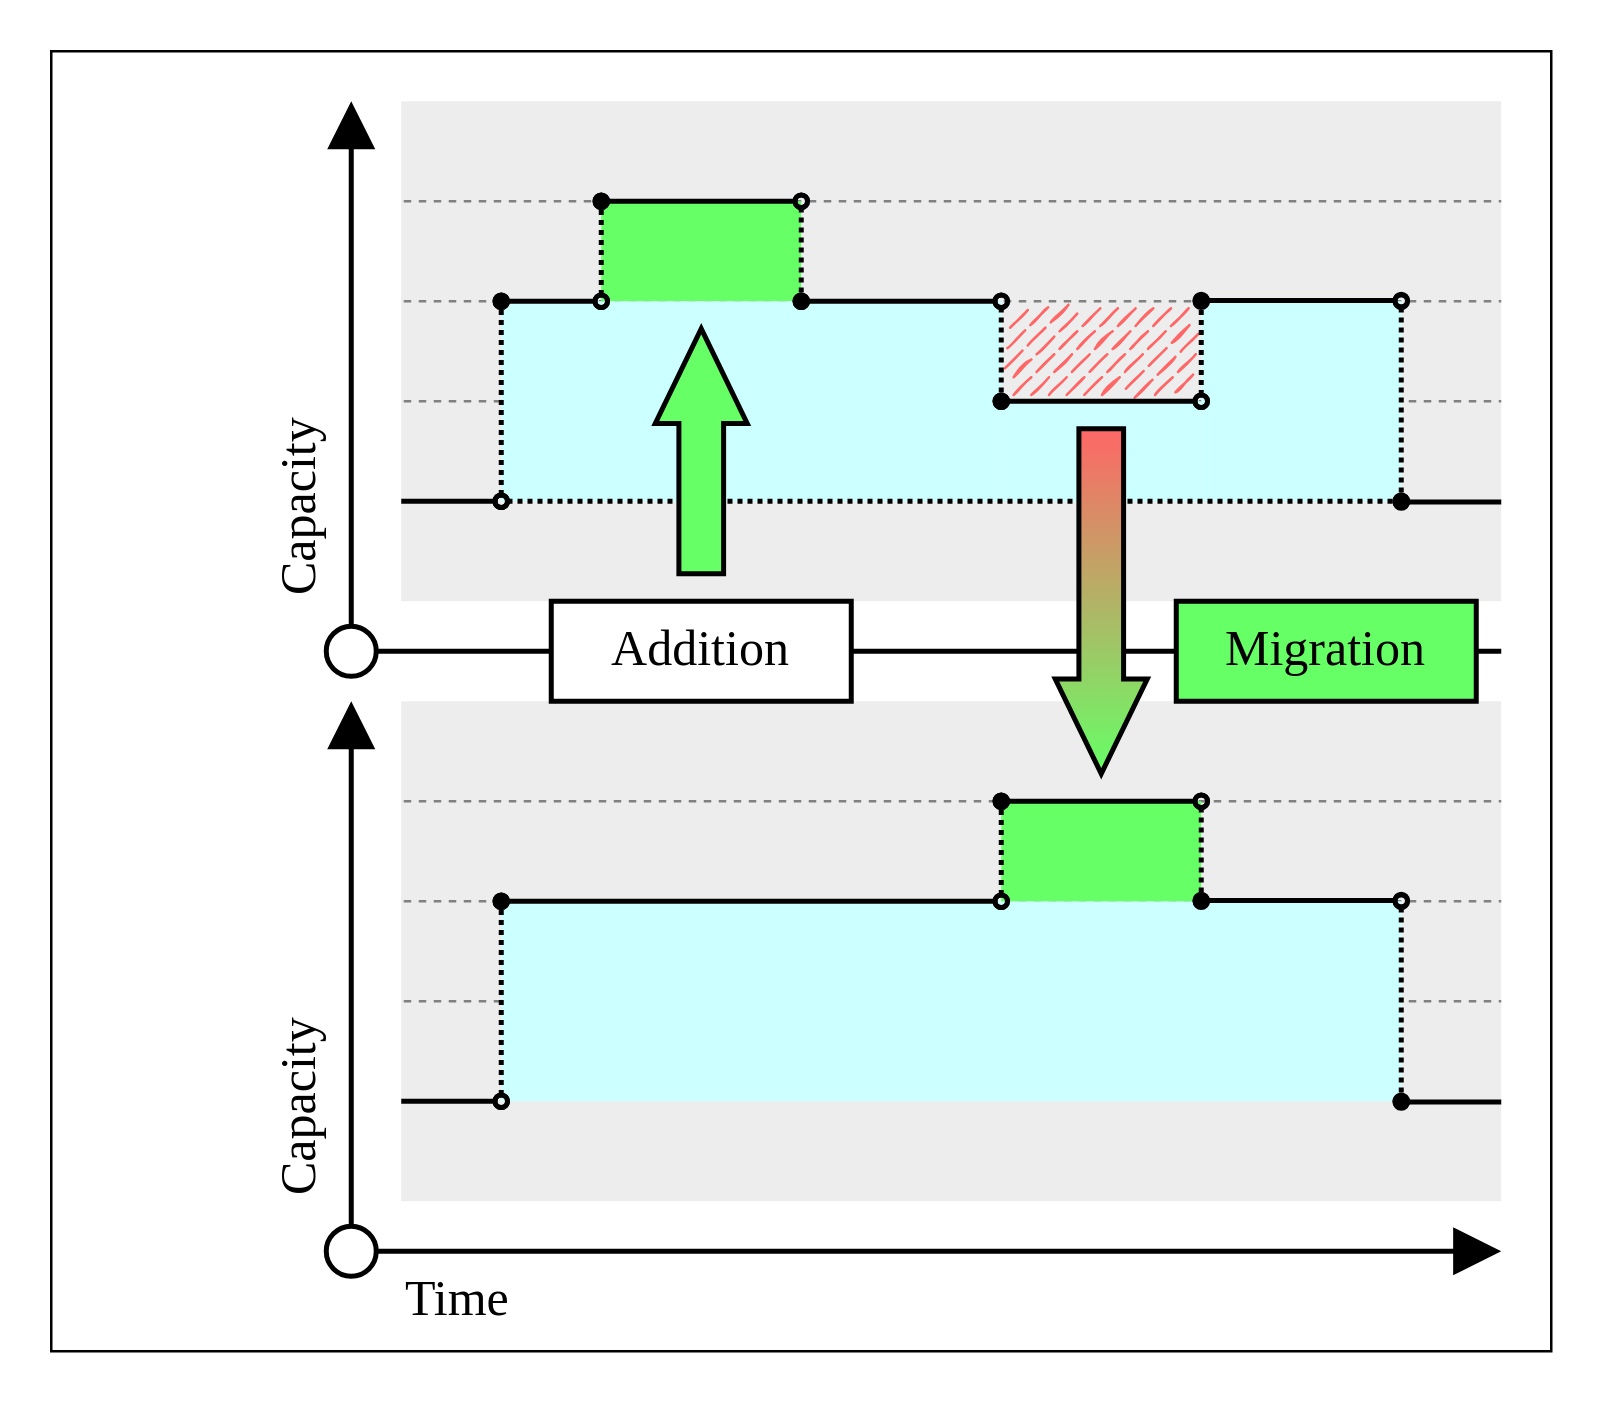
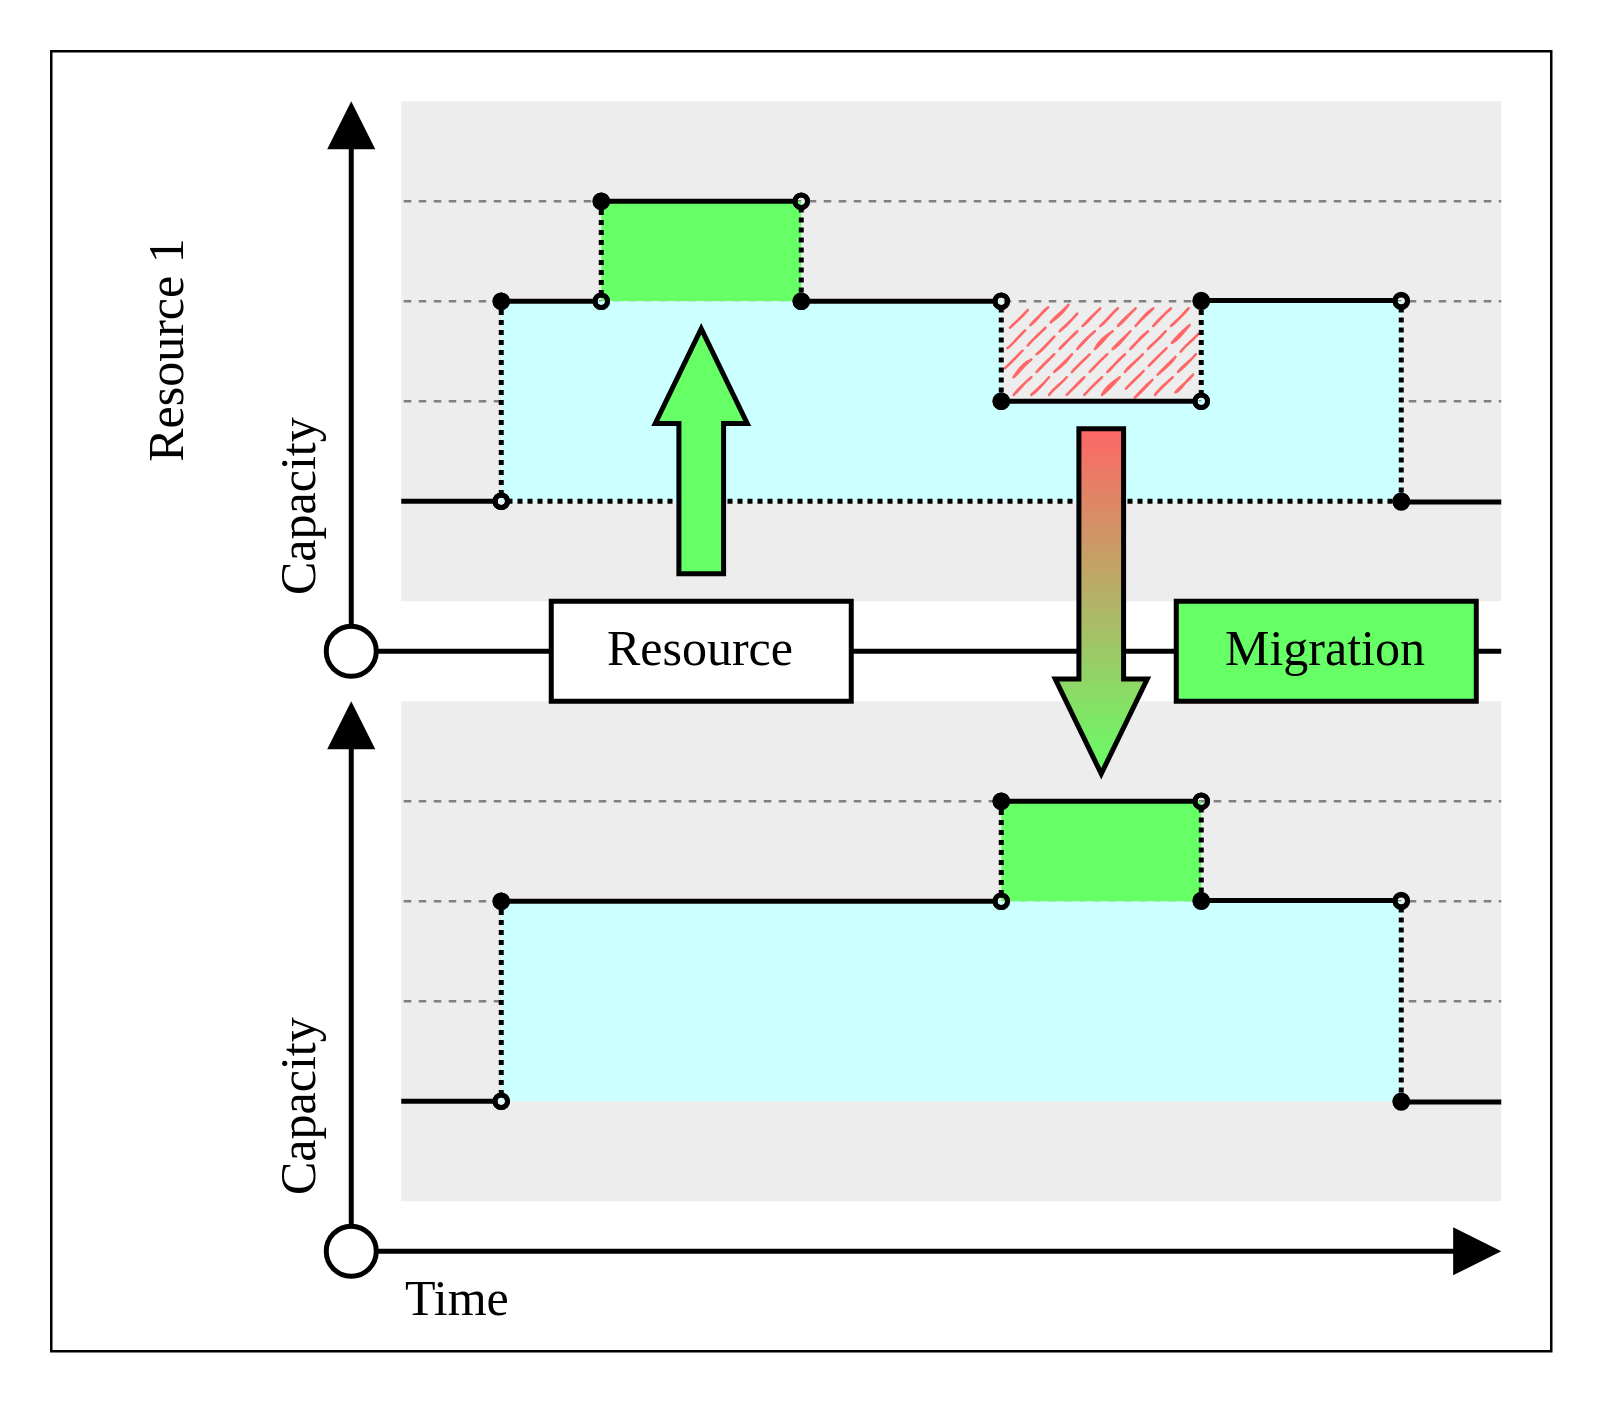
none -> (151, 351)
(701, 649) -> (701, 649)
